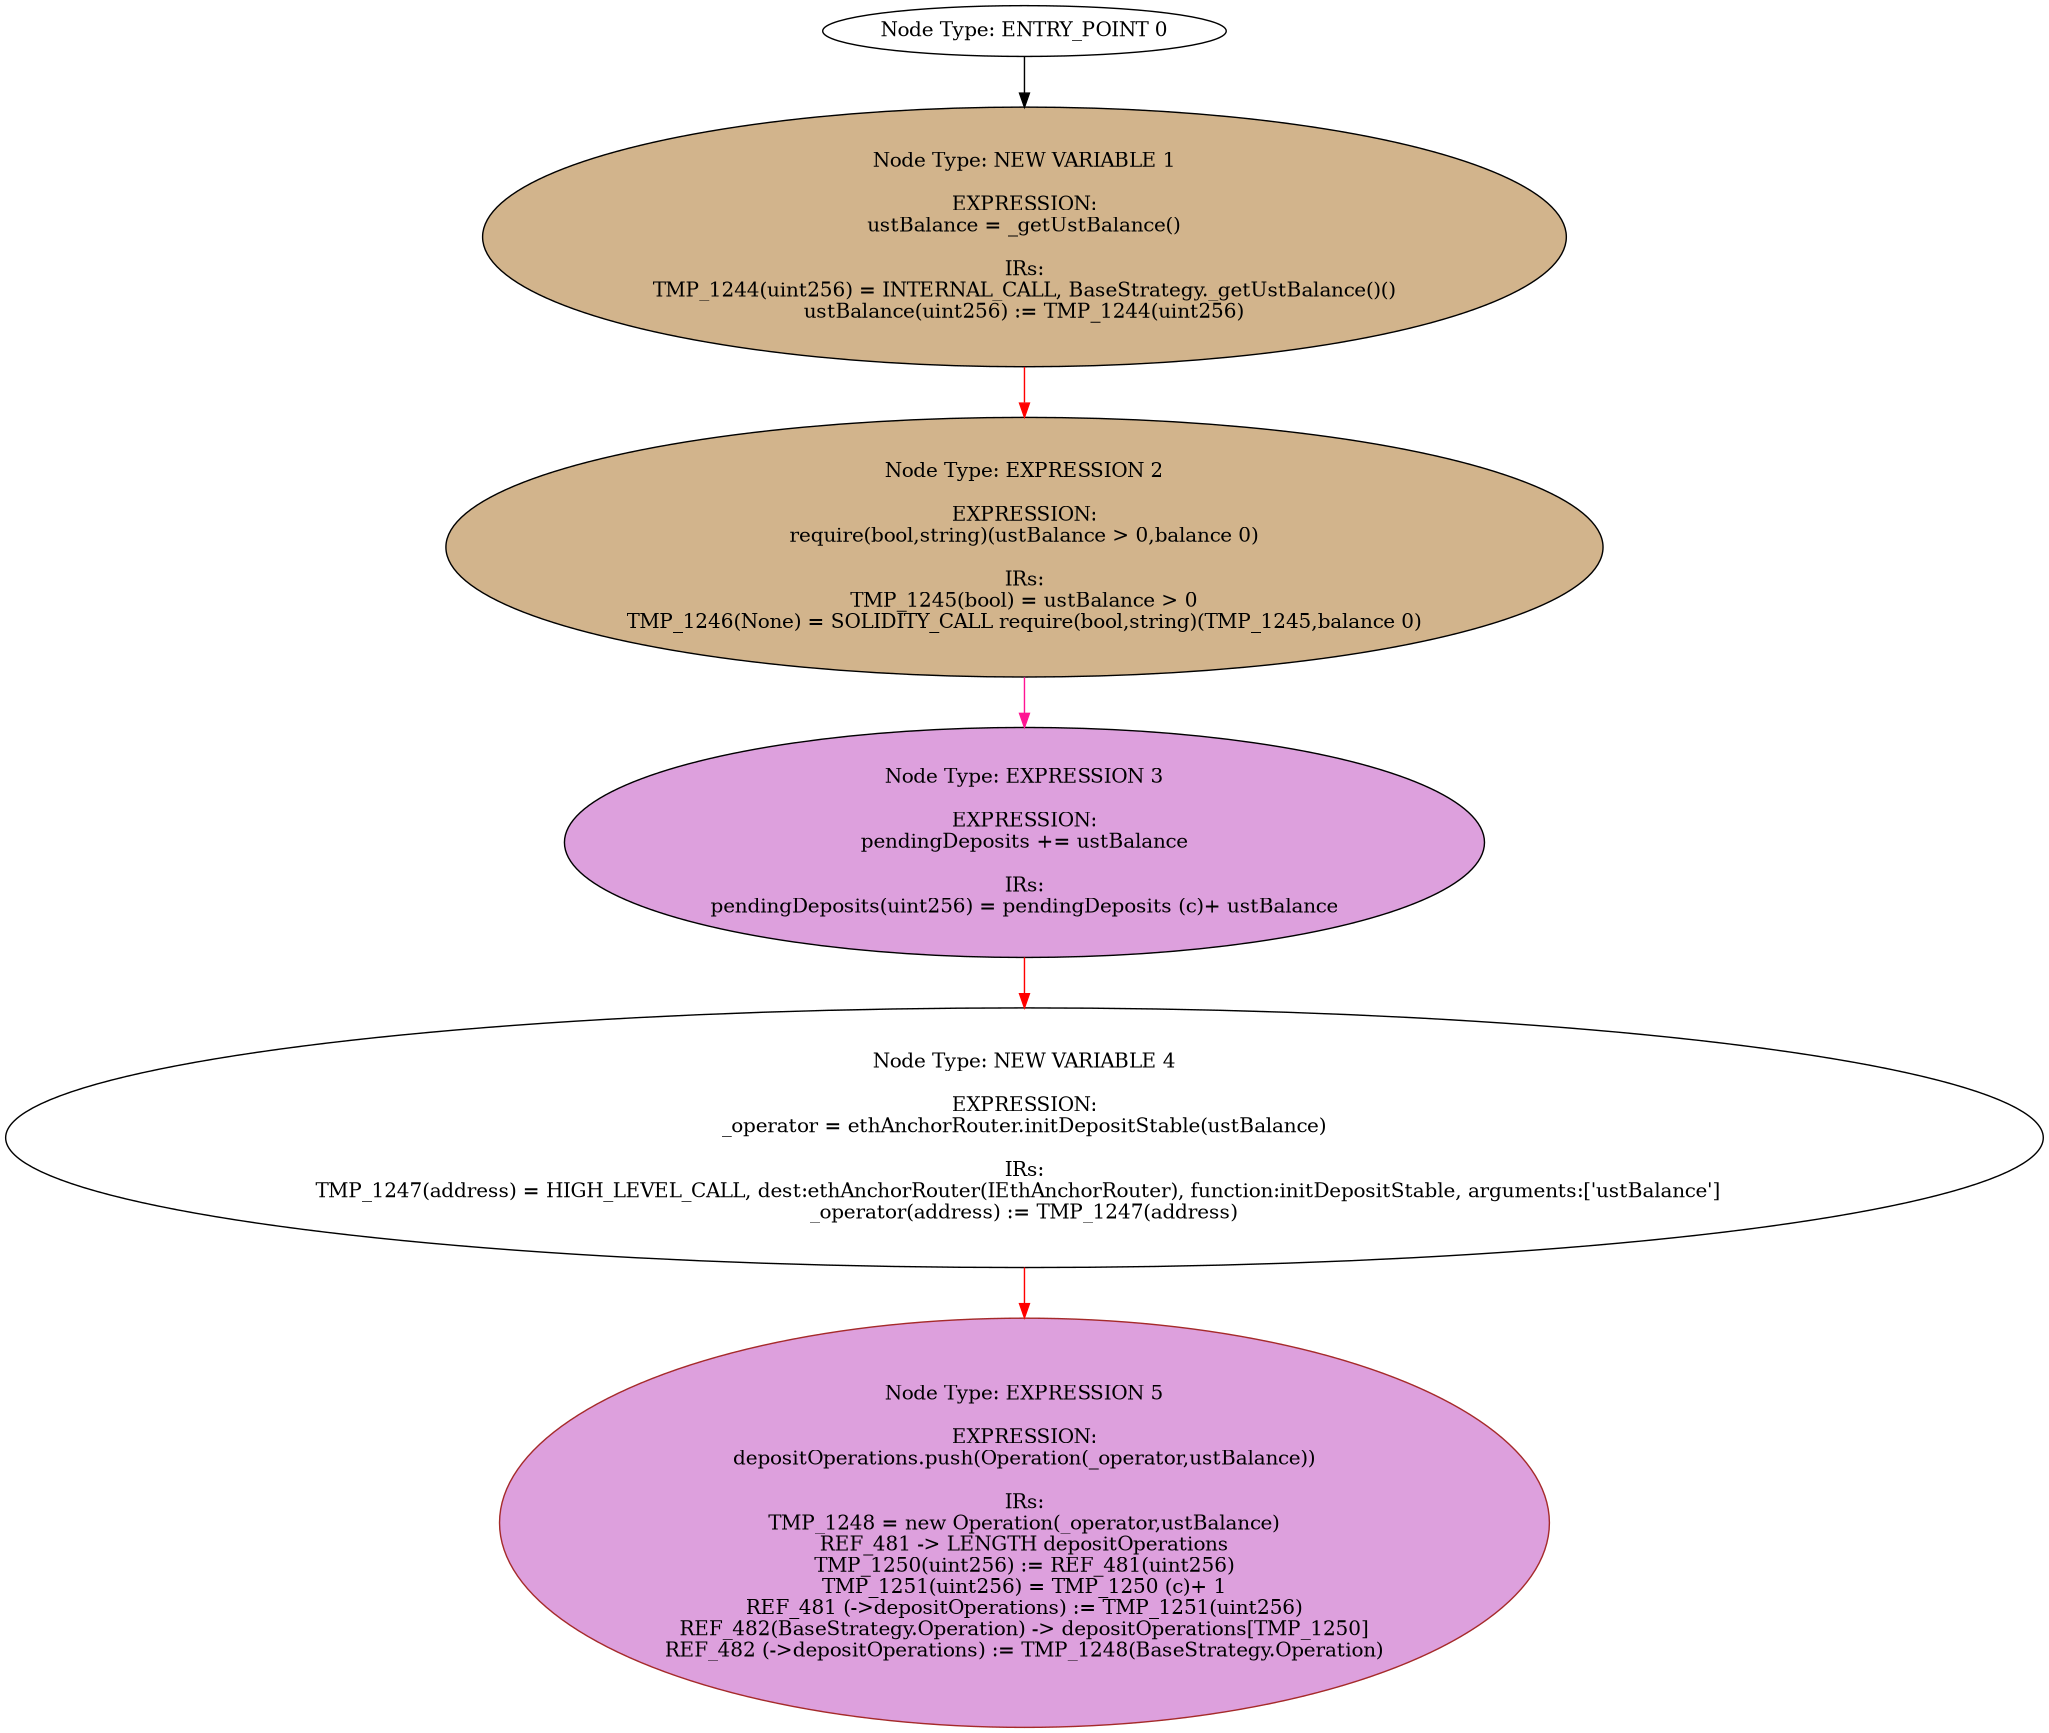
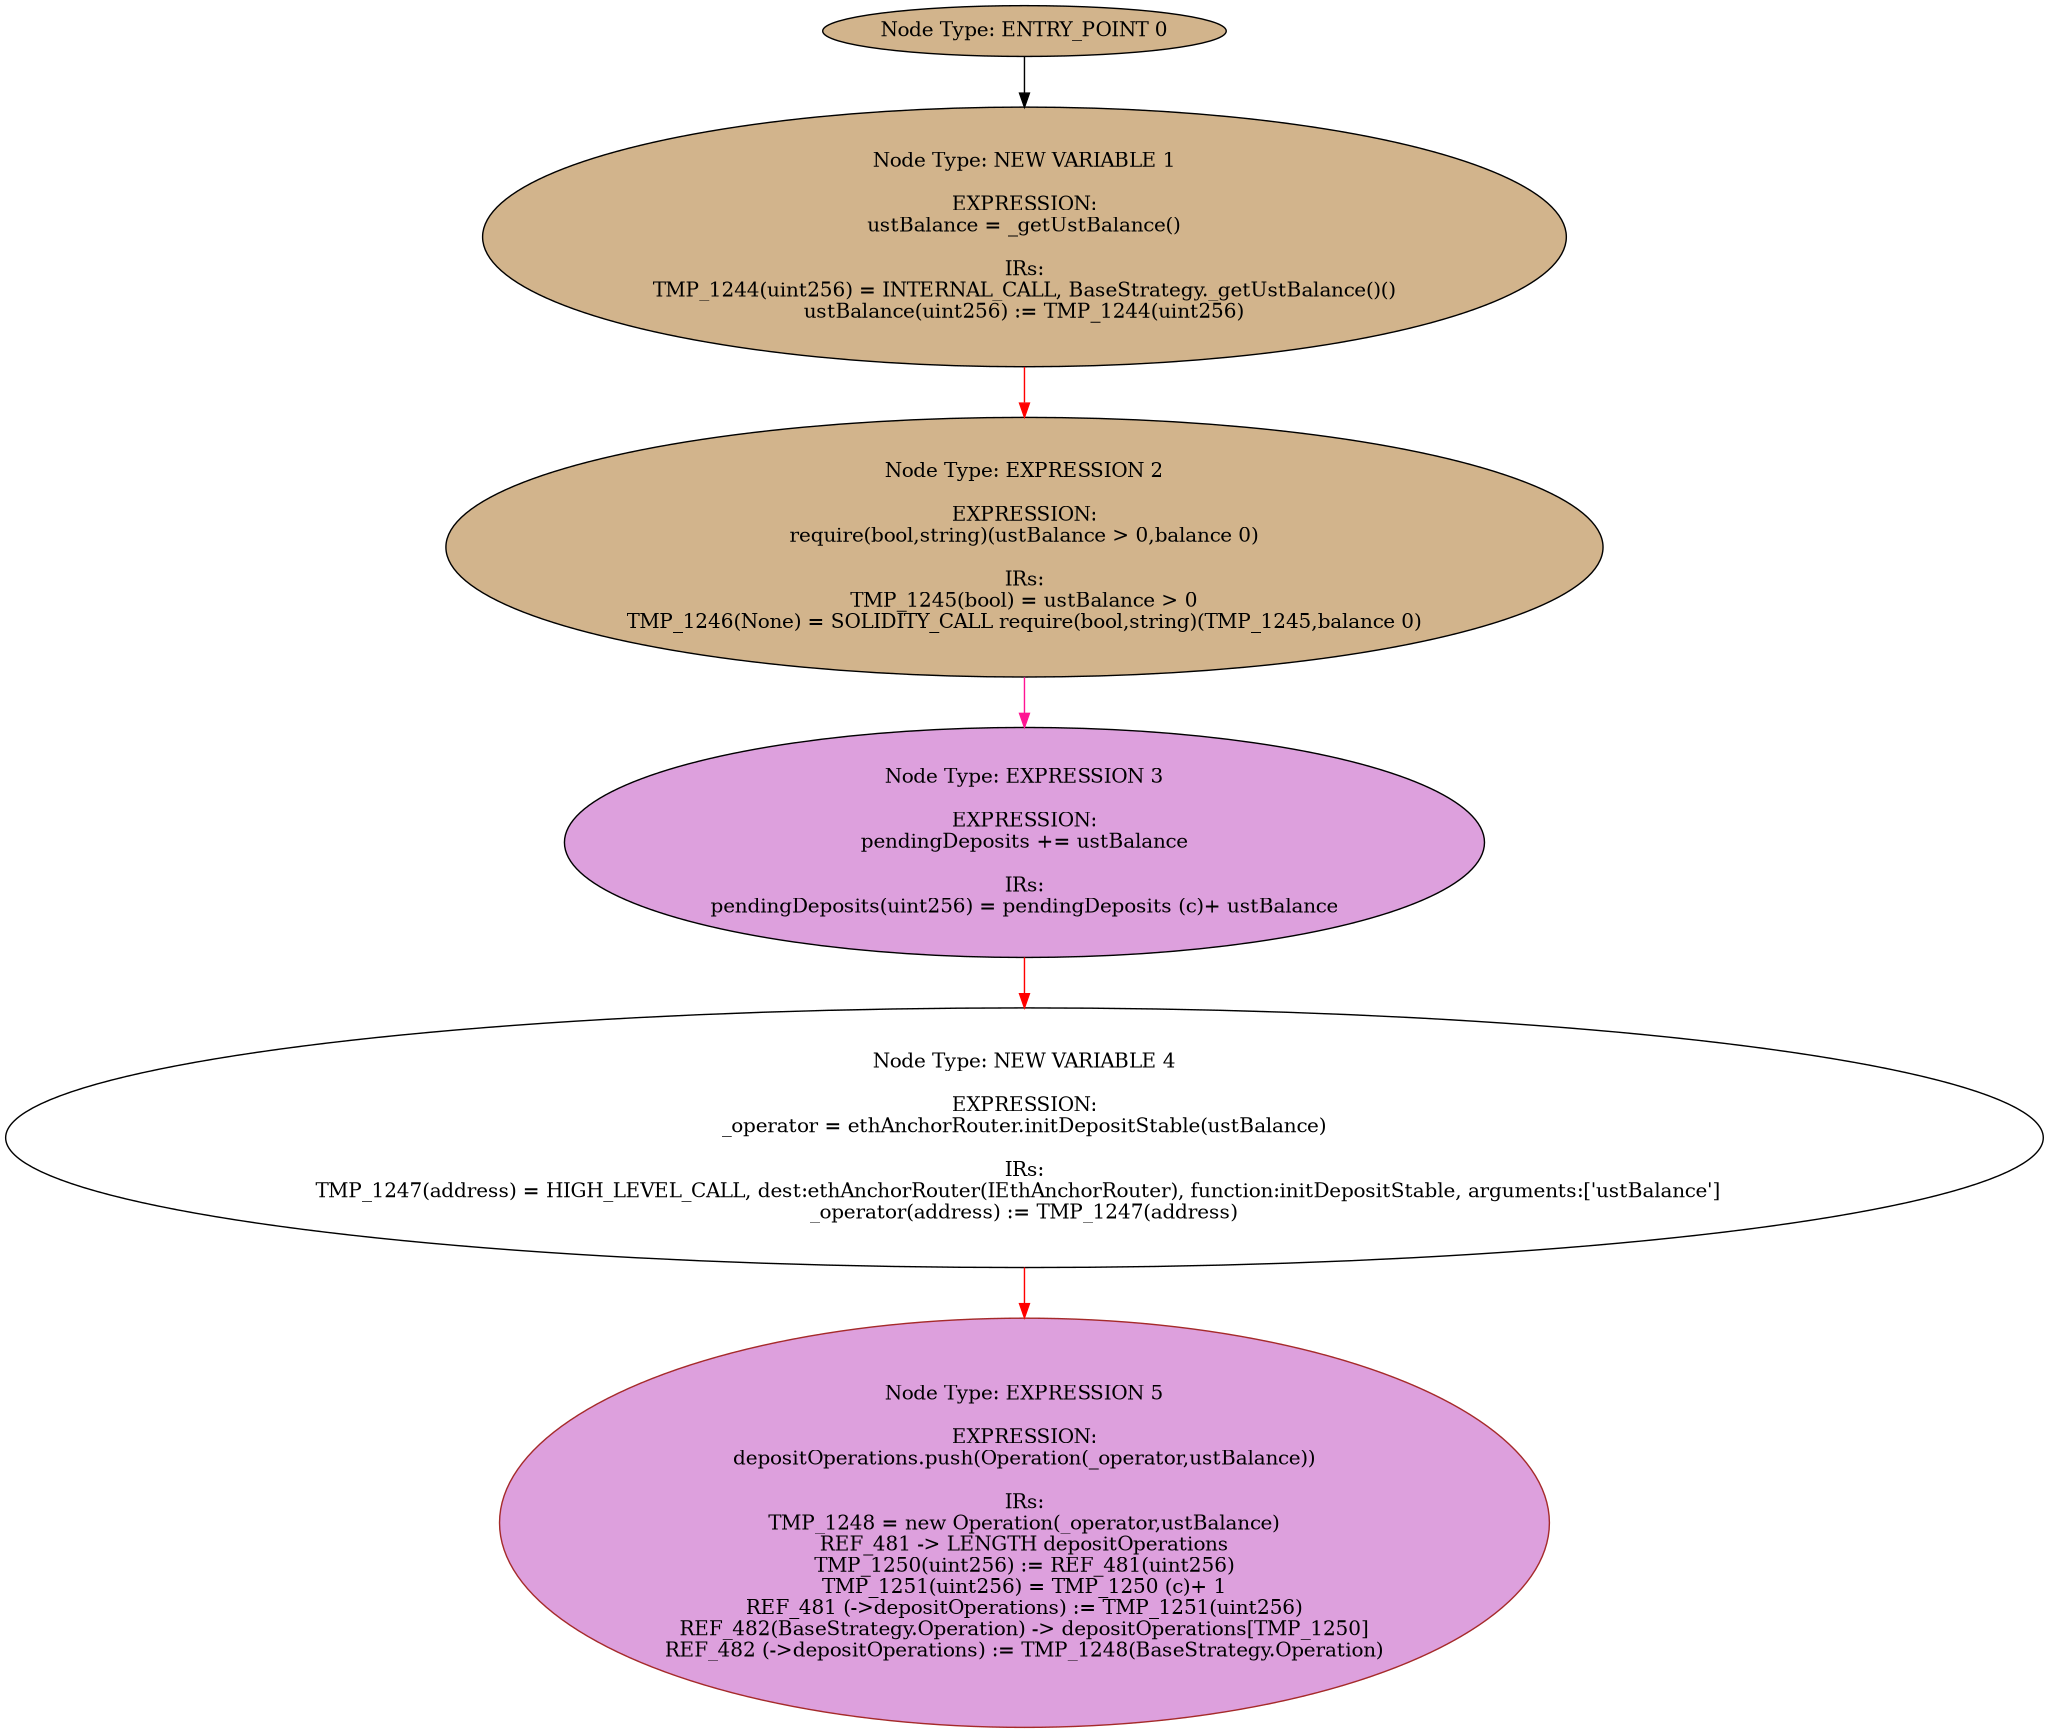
(1024, 31) -> (1024, 31)
